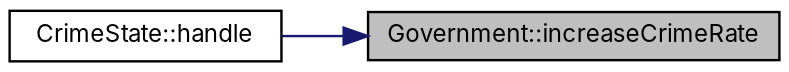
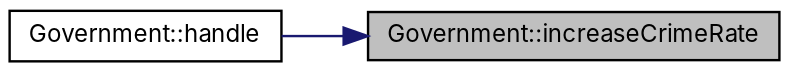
(146, 36) -> (146, 36)
